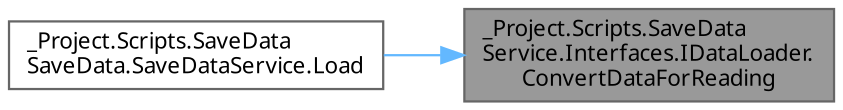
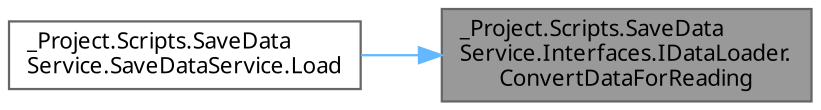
(196, 55) -> (185, 55)
